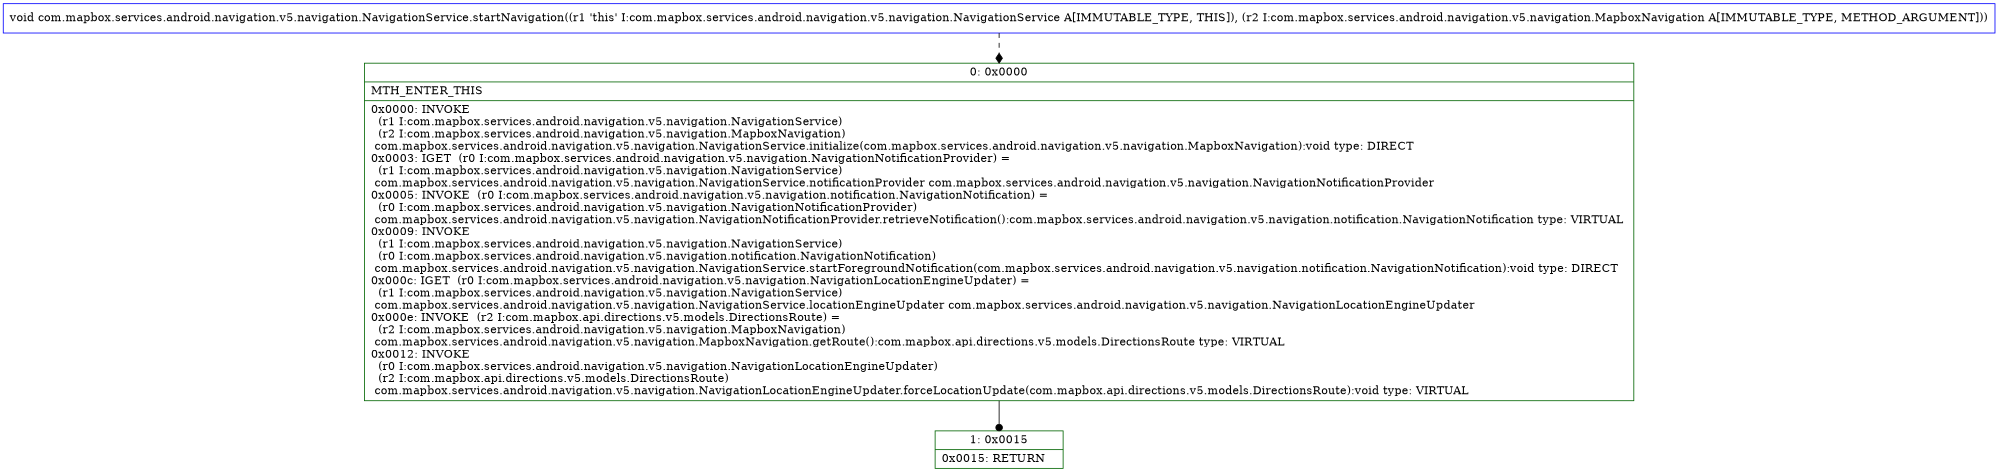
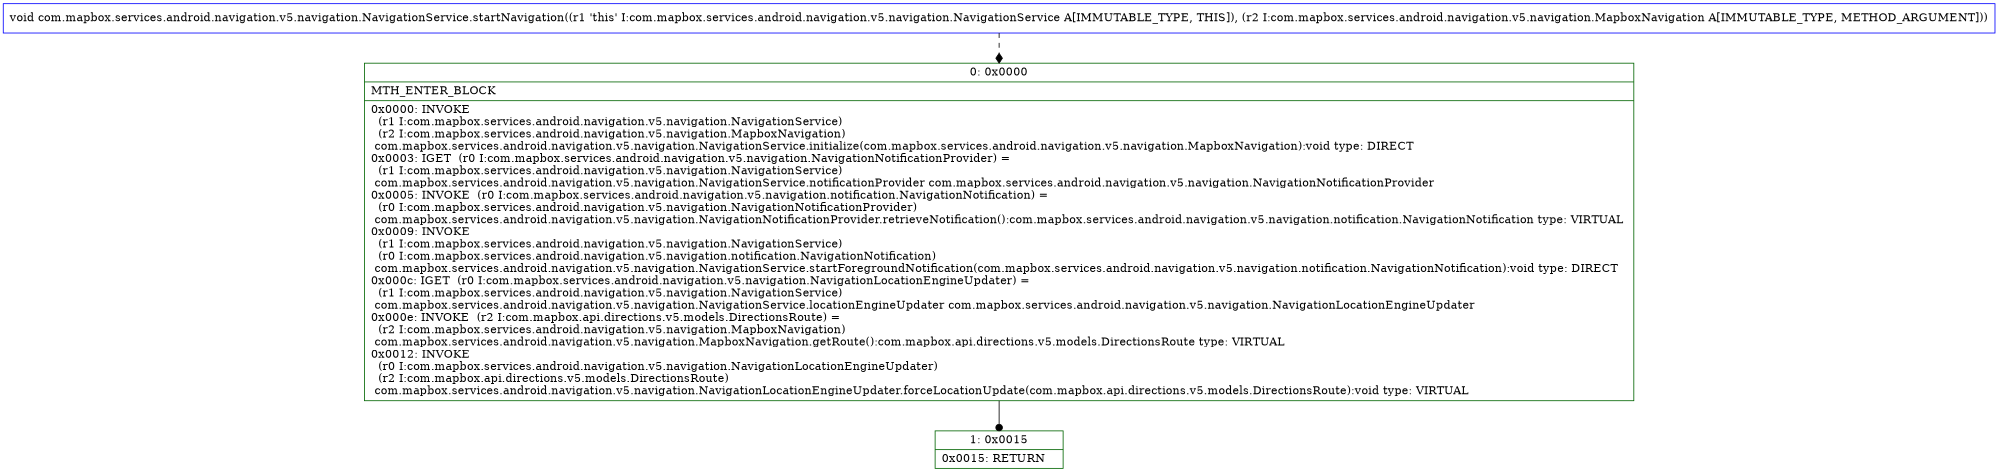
(427, 91) -> (434, 91)
